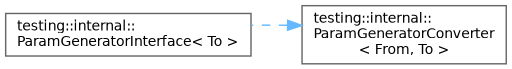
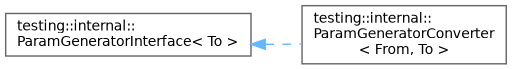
(269, 25) -> (284, 44)
